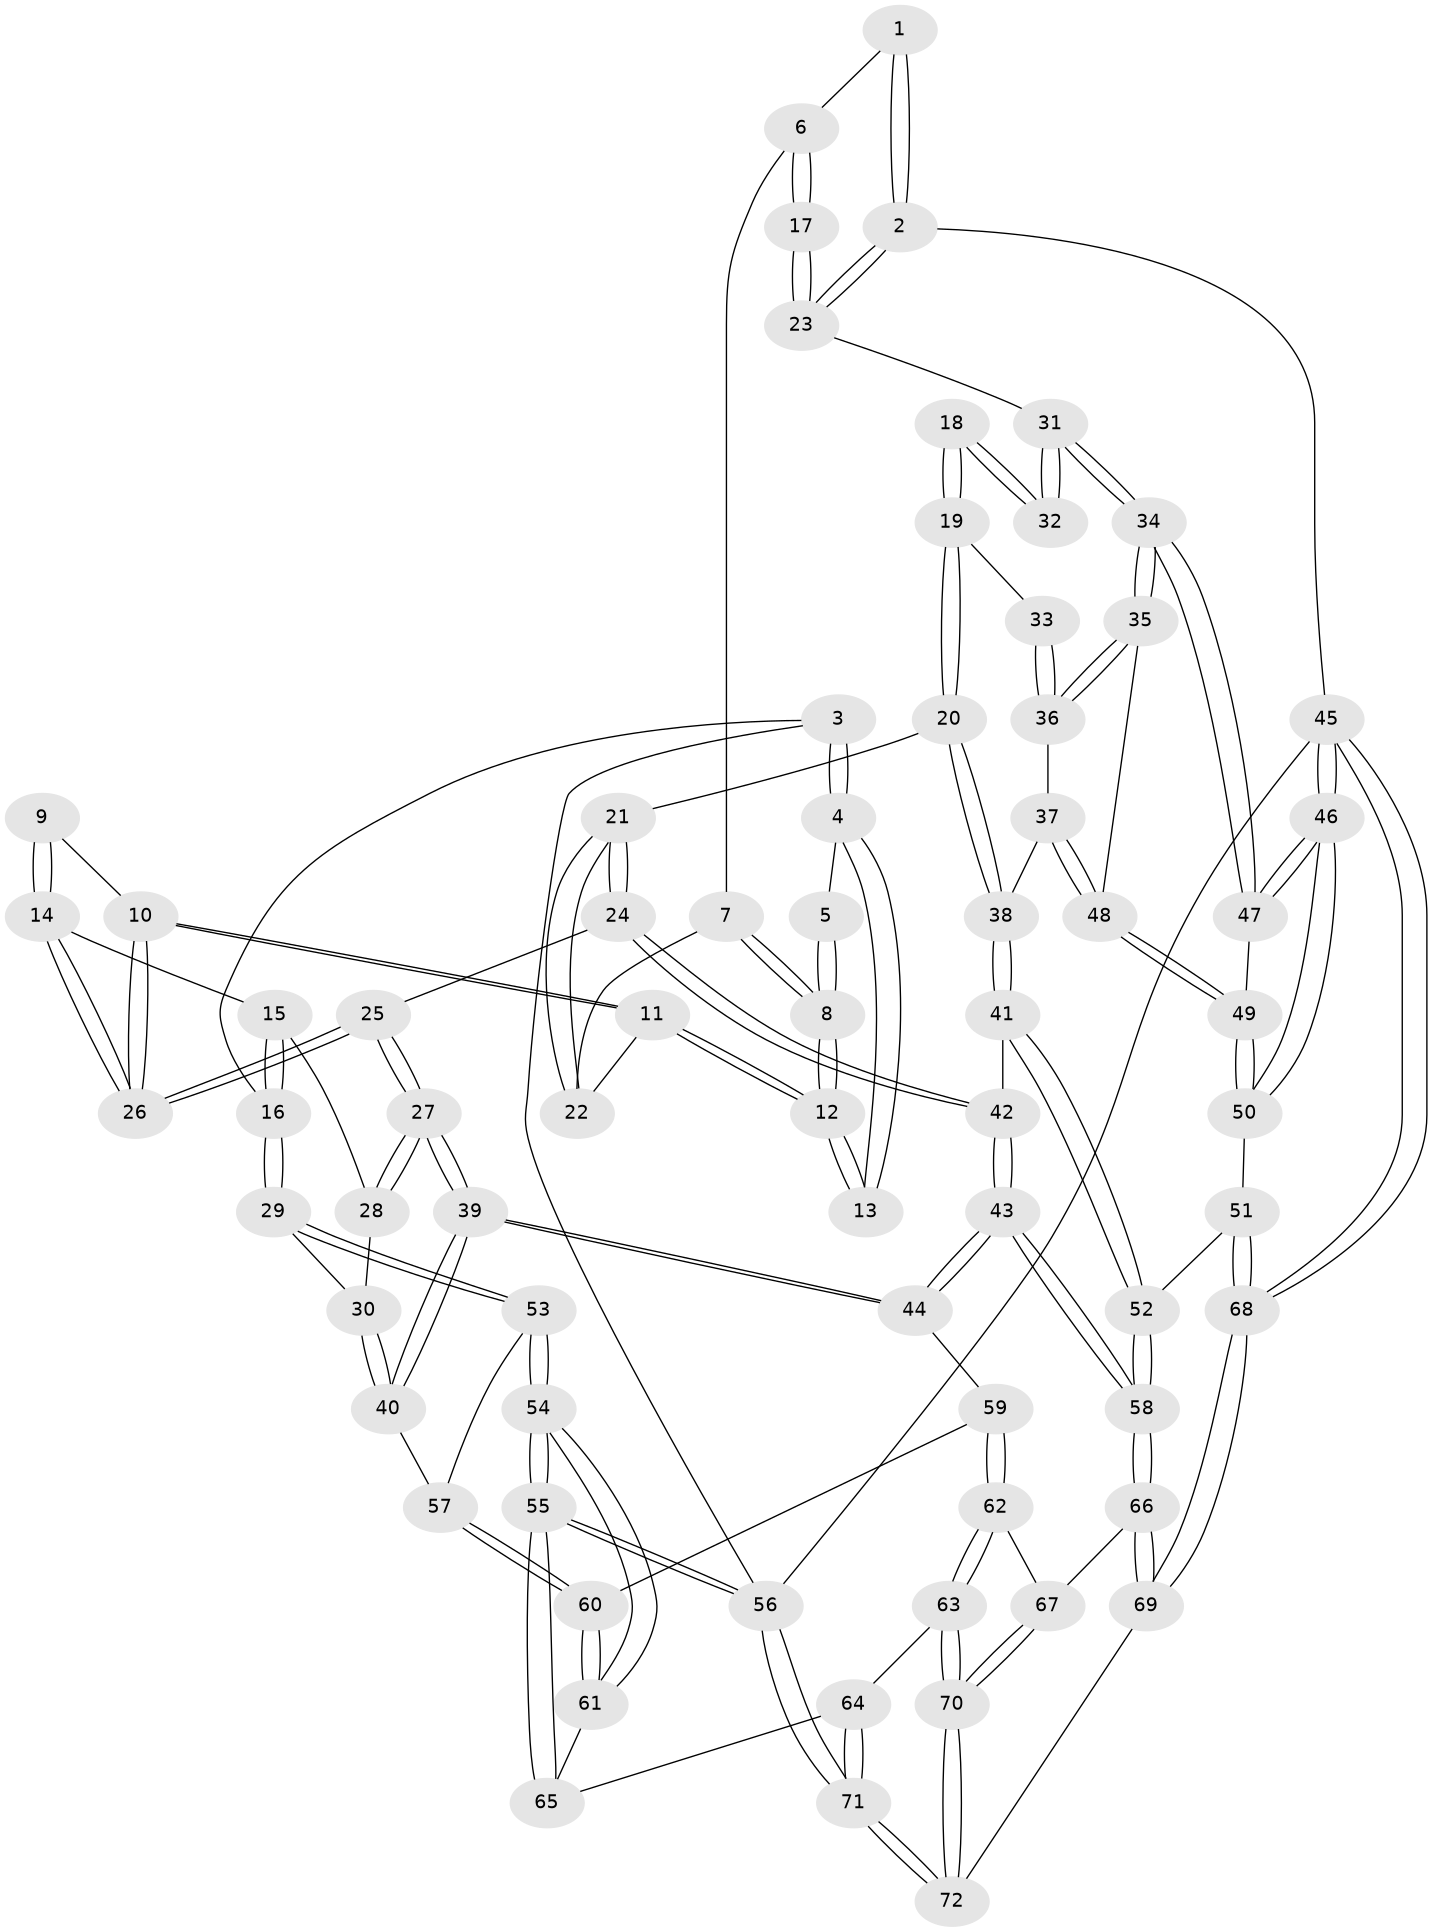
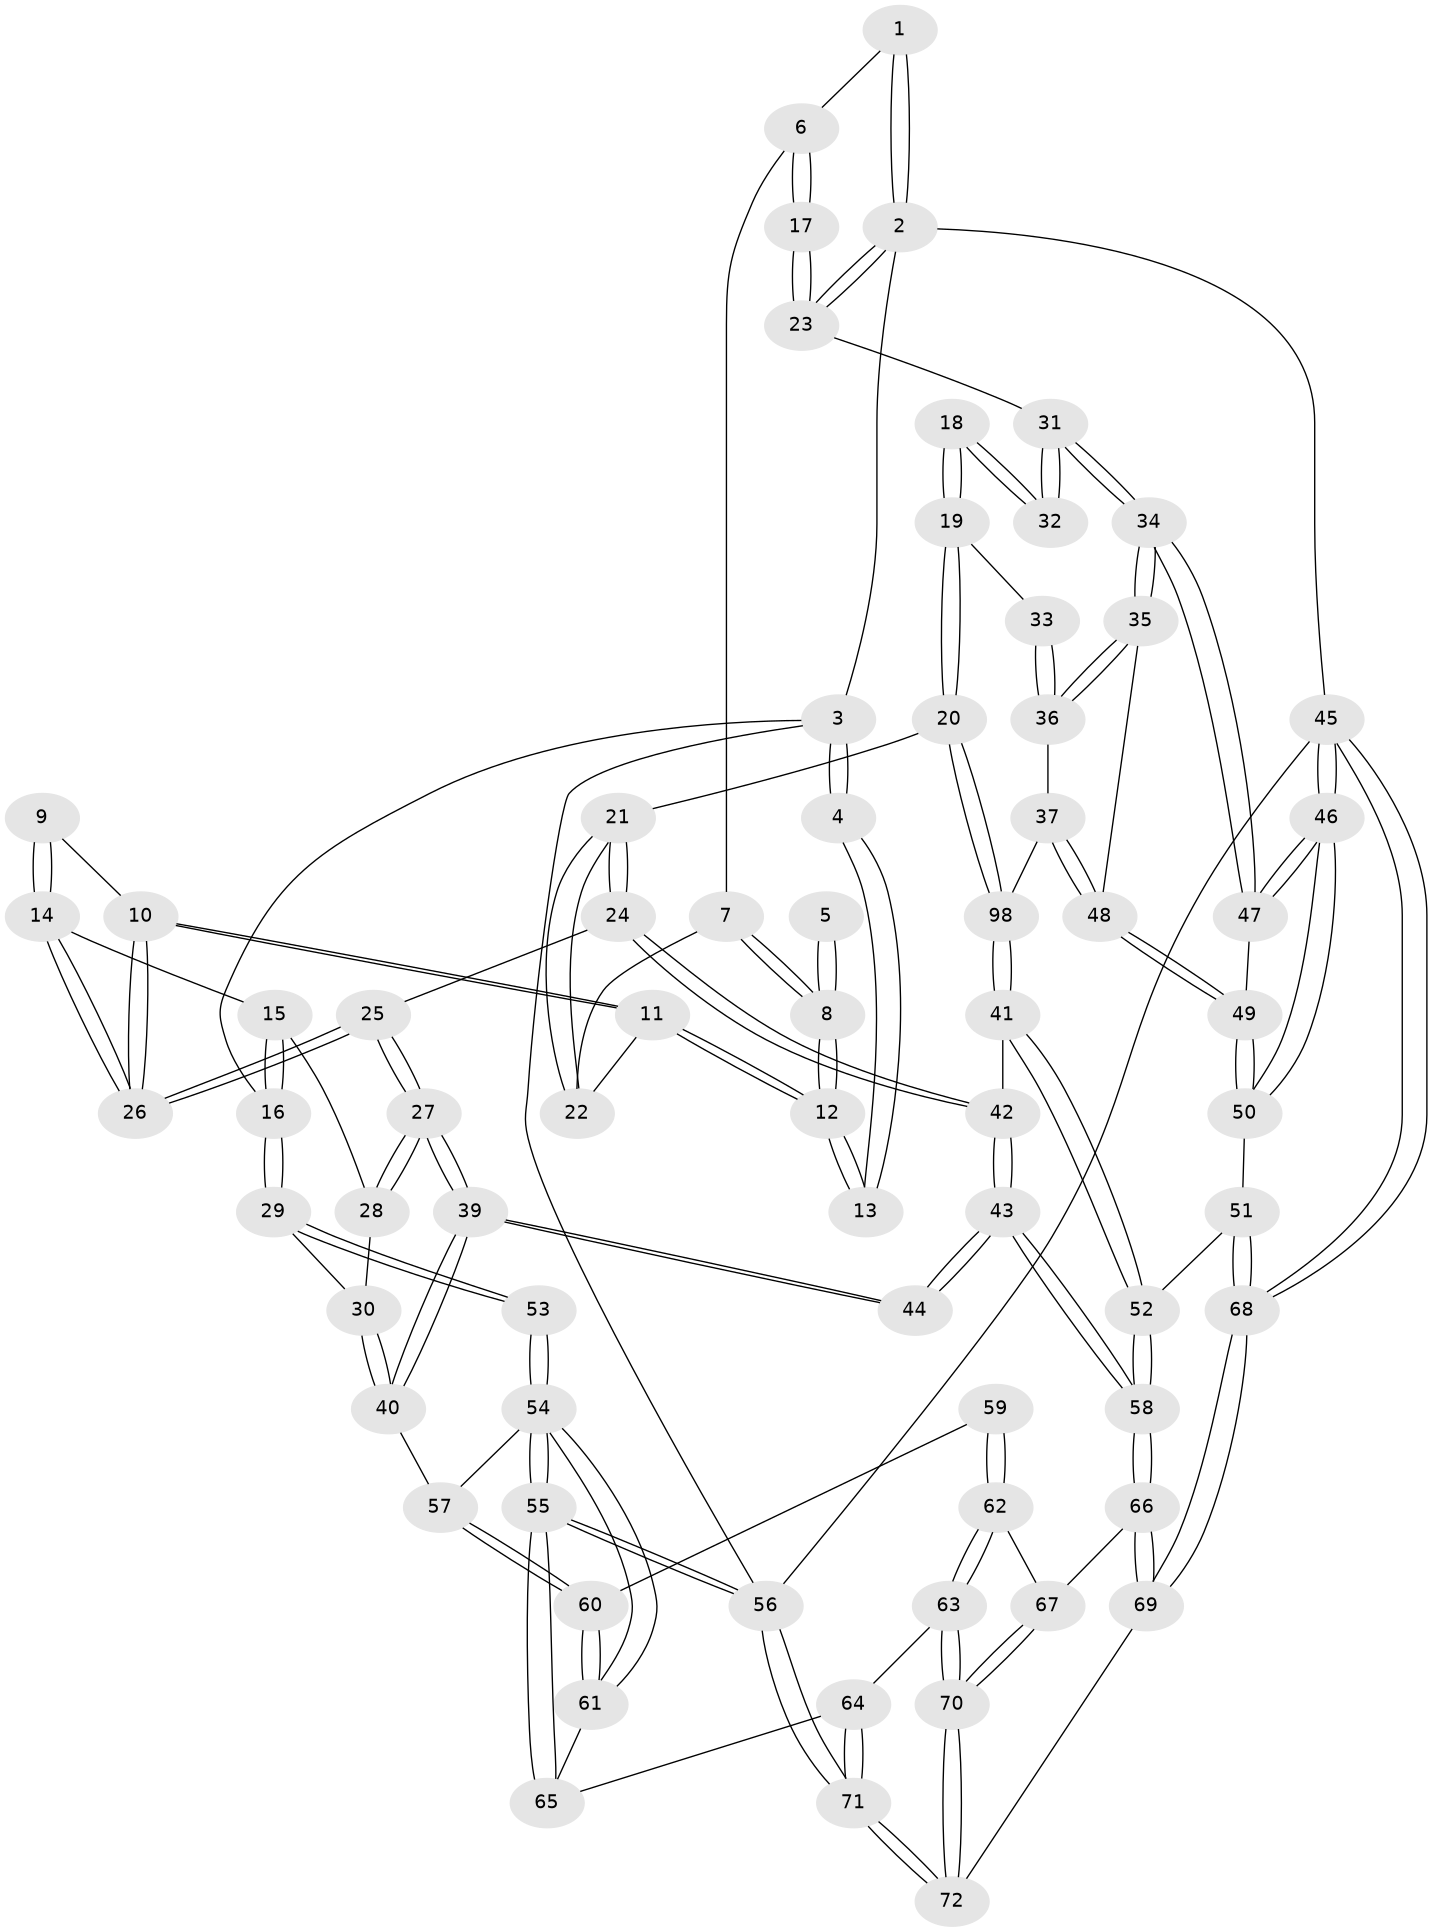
none -> (877, 475)
(832, 867) -> none
(1001, 917) -> (1001, 917)
(953, 1357) -> none
(479, 1405) -> (490, 1458)
